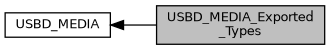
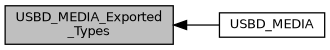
(140, 25) -> (203, 25)
